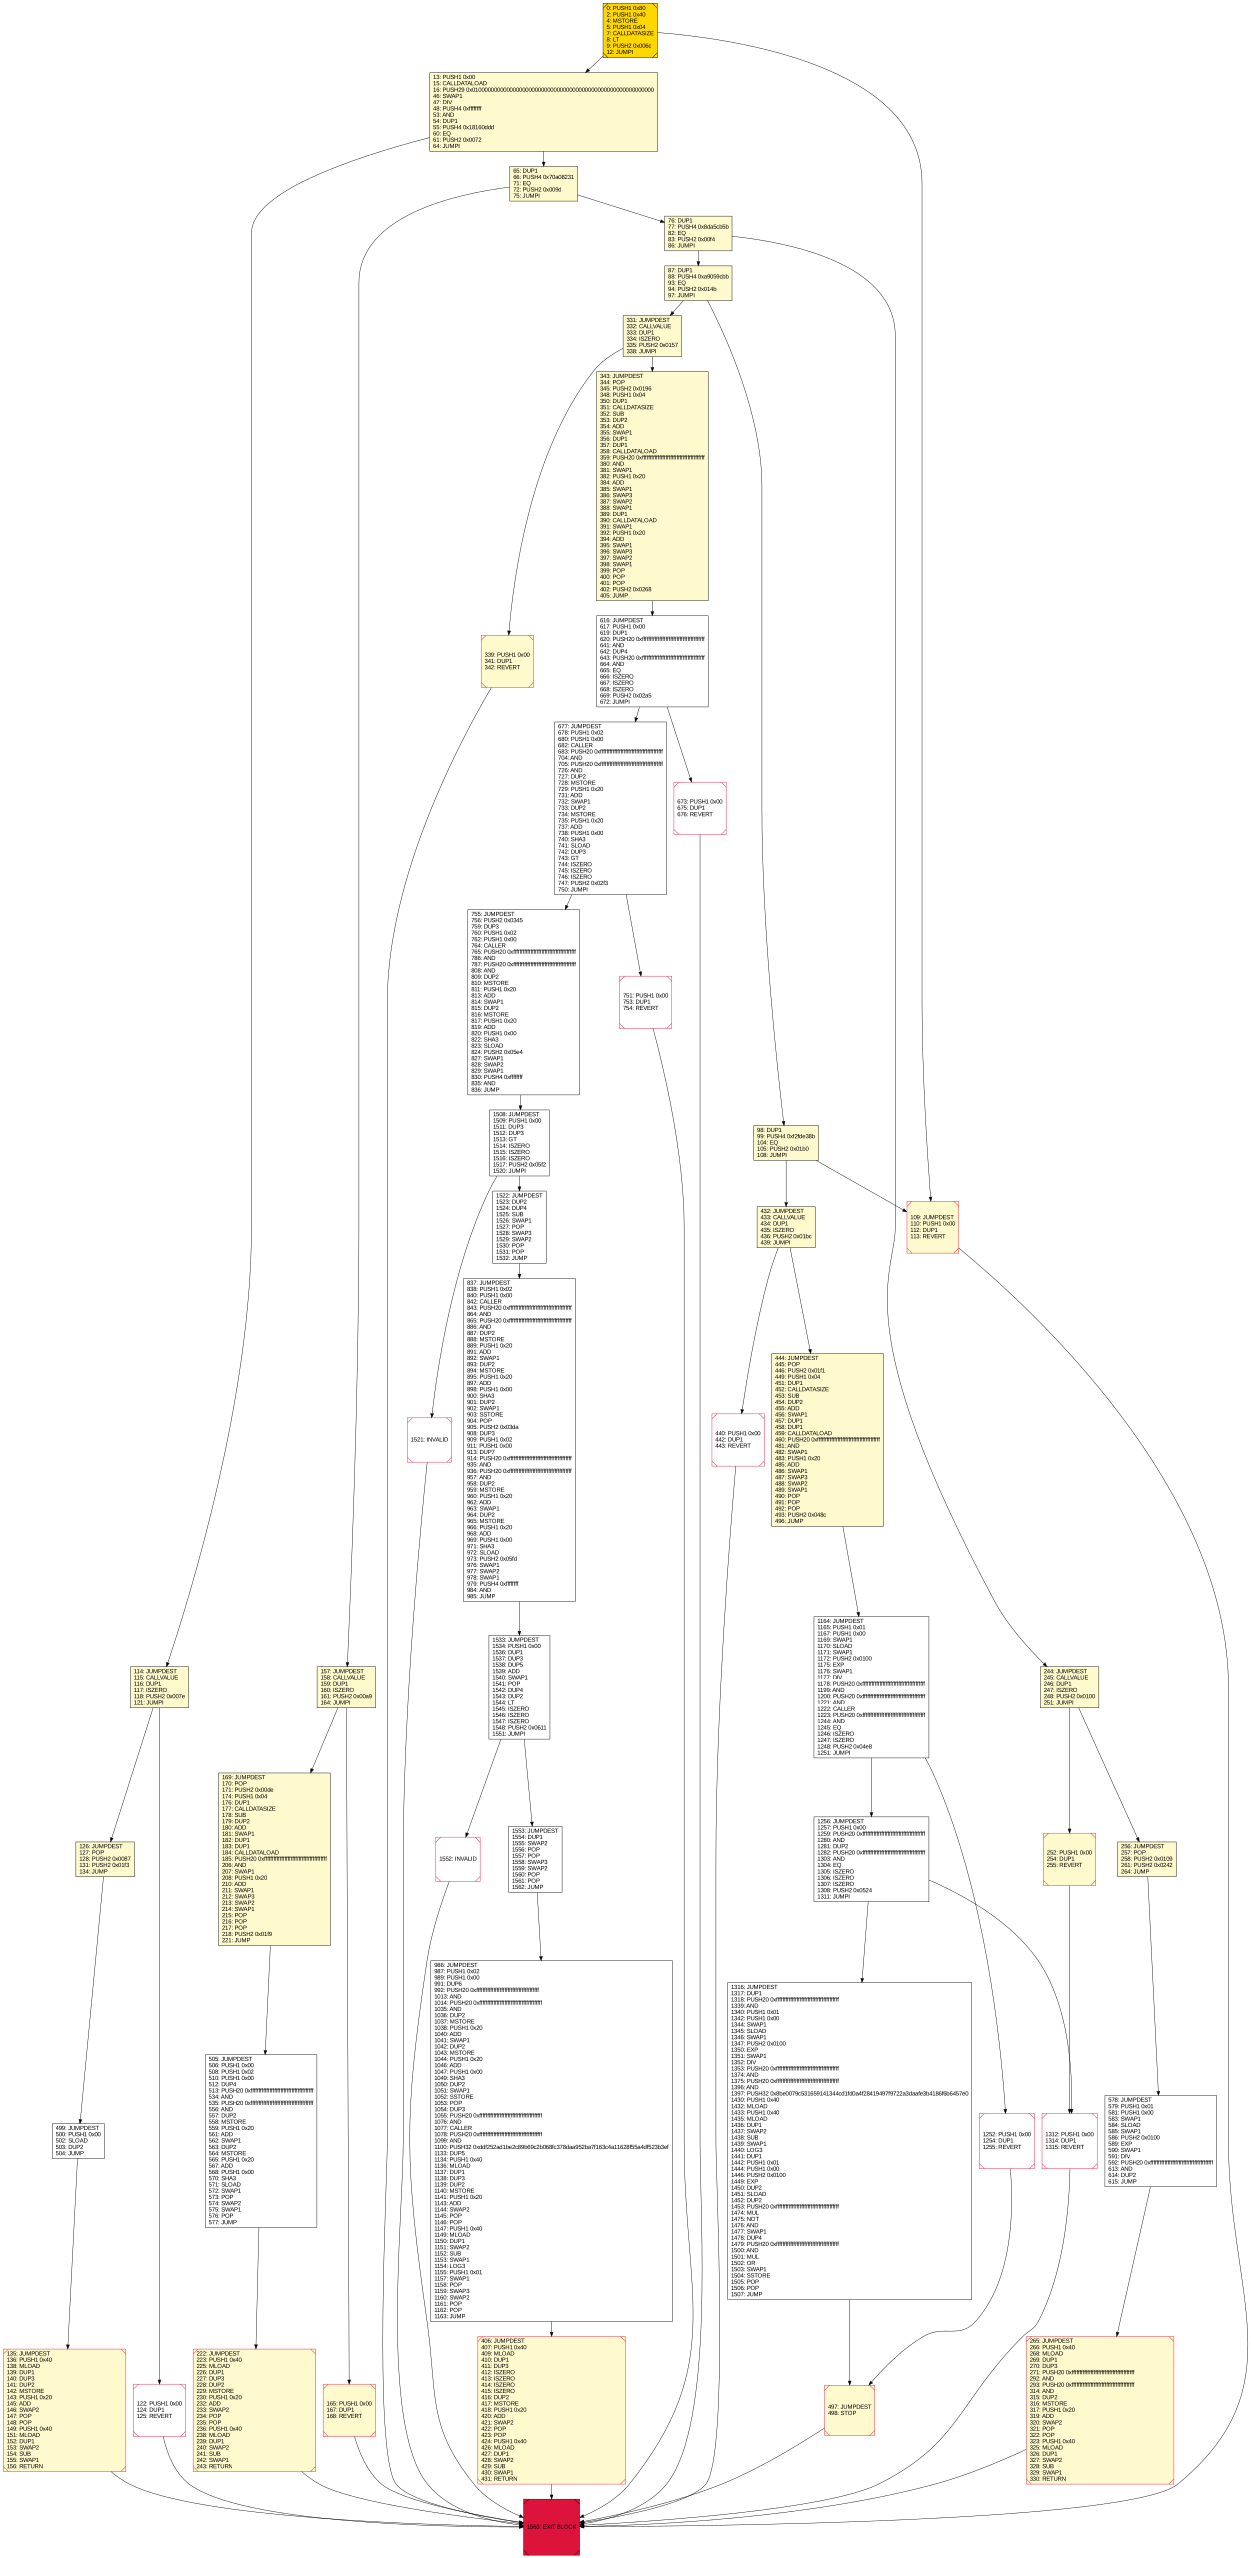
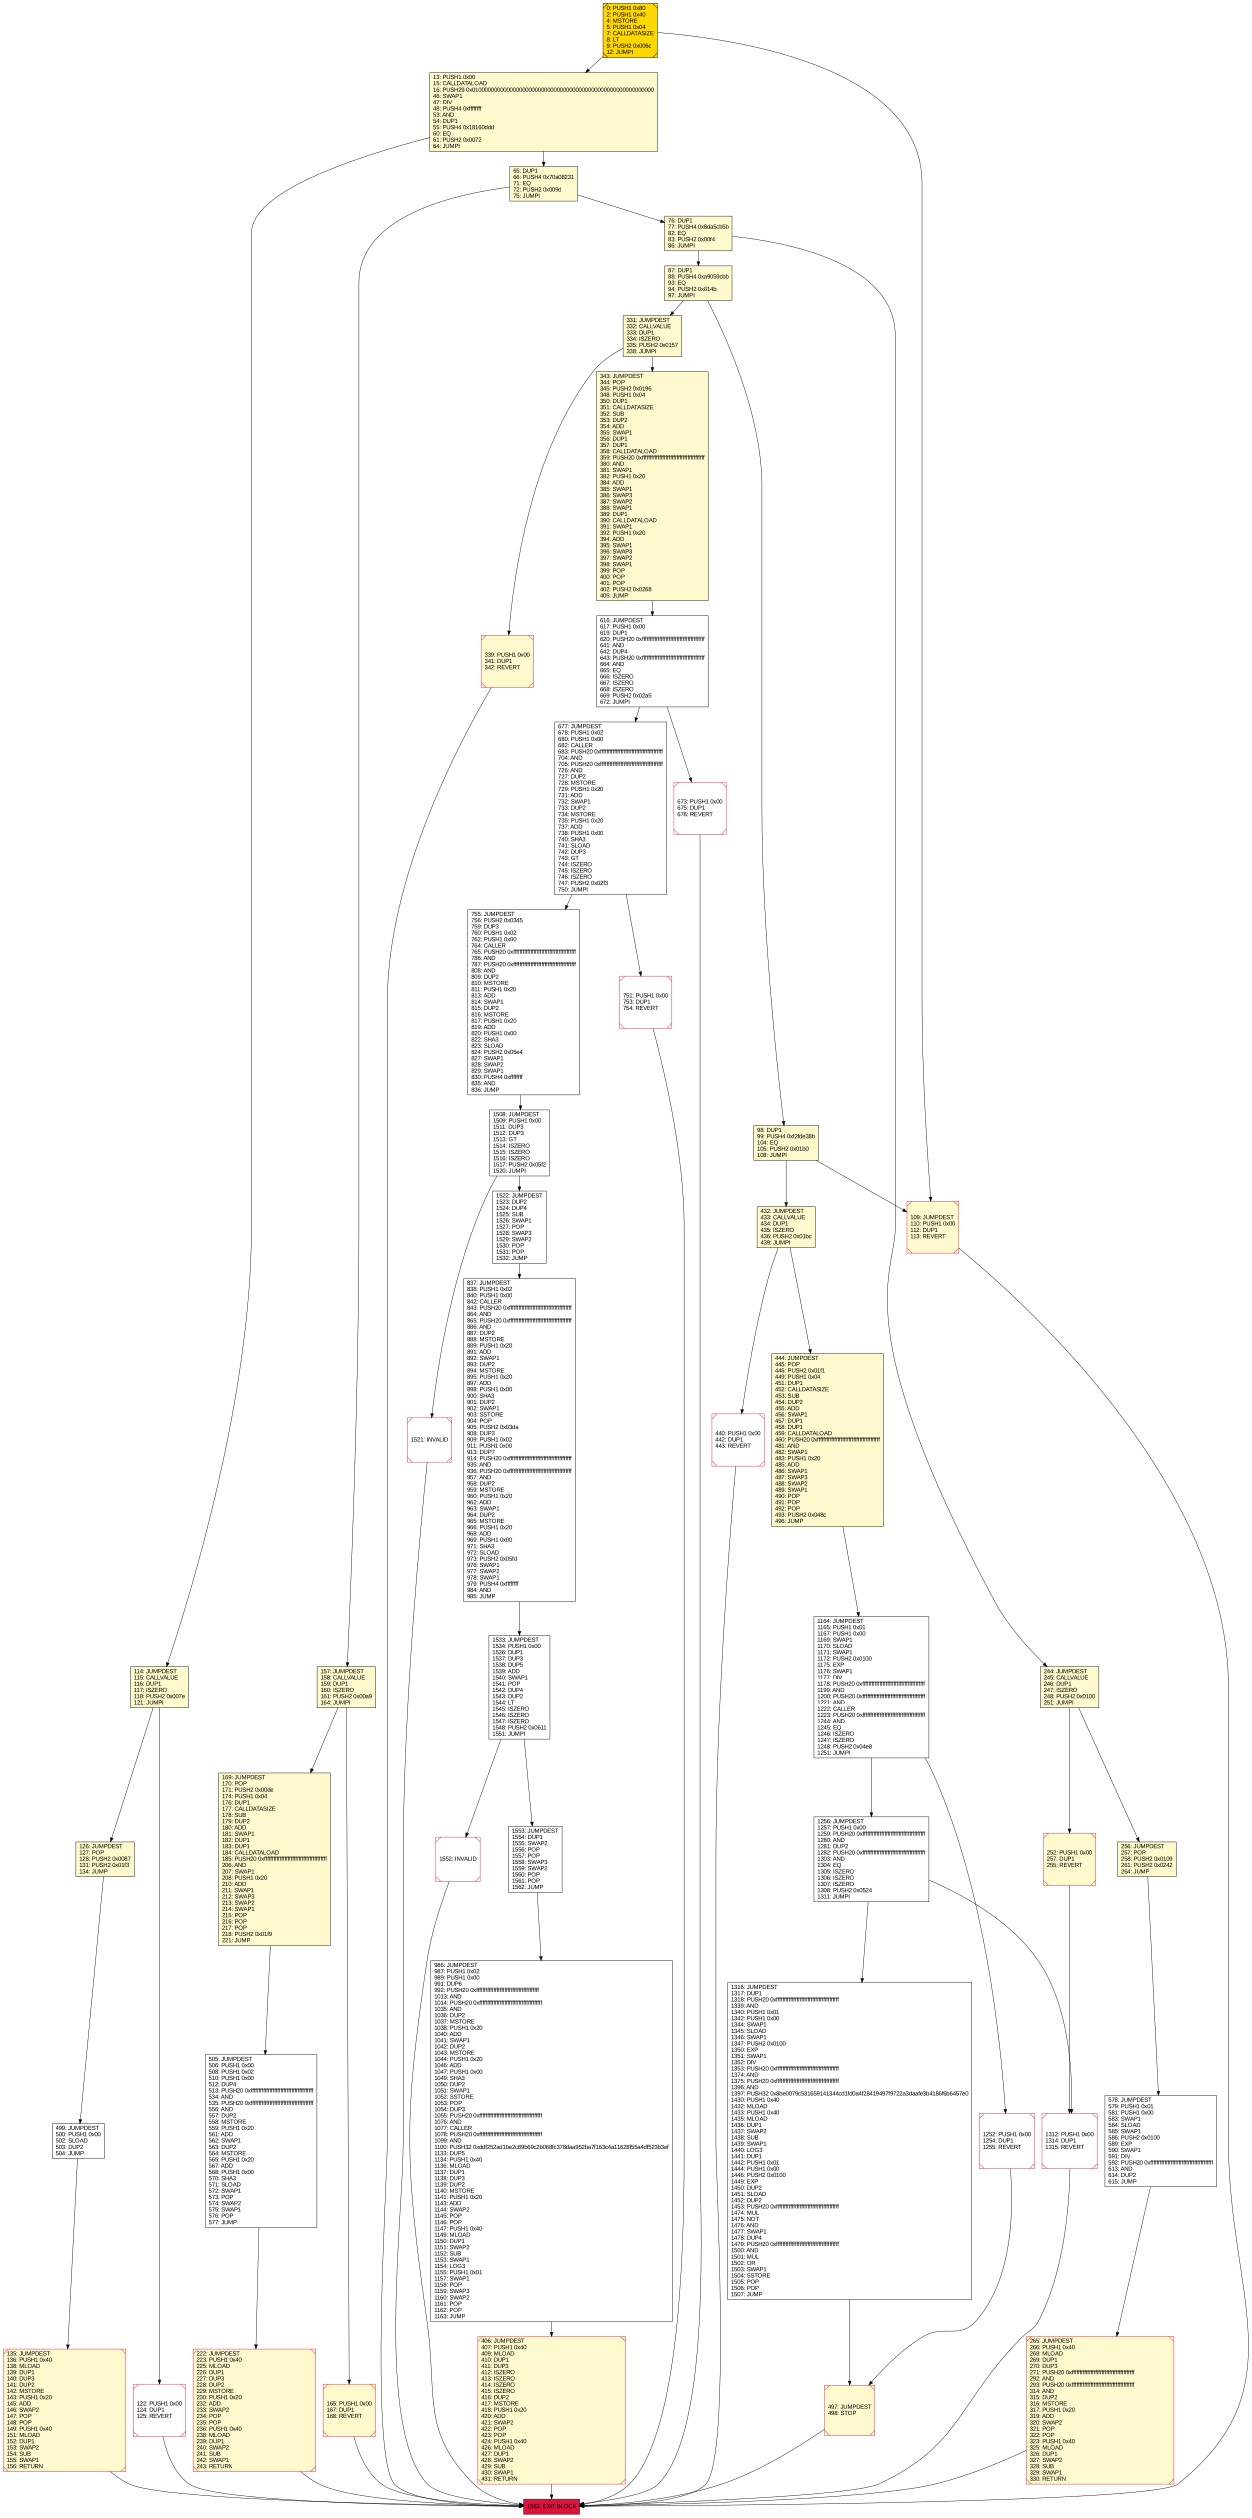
(1070, 1859) -> (1070, 1859)
(552, 2527) -> (552, 2507)
